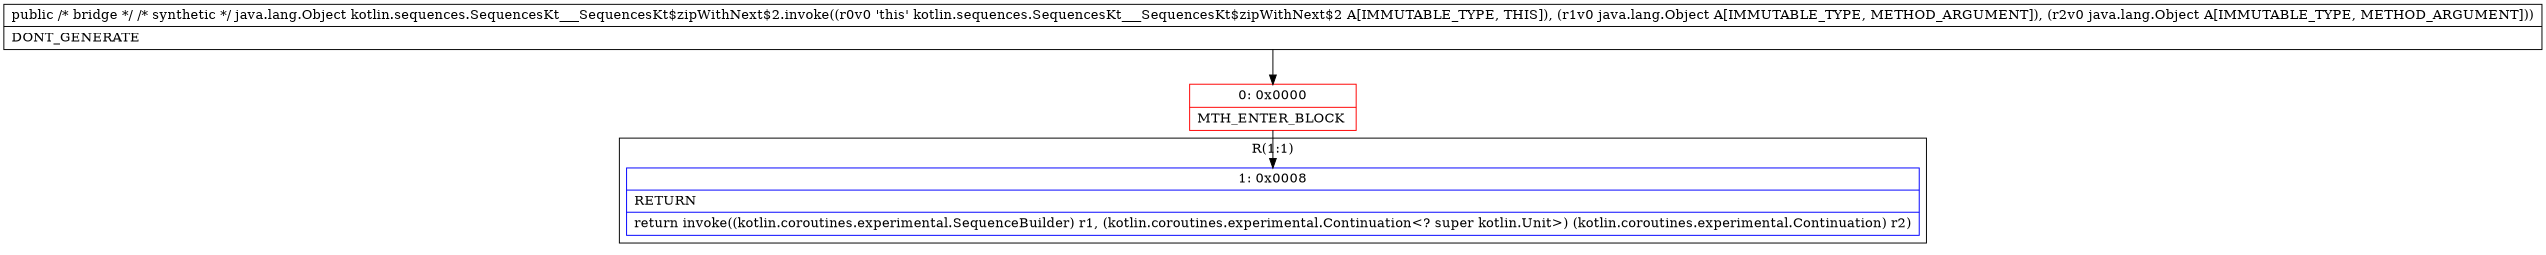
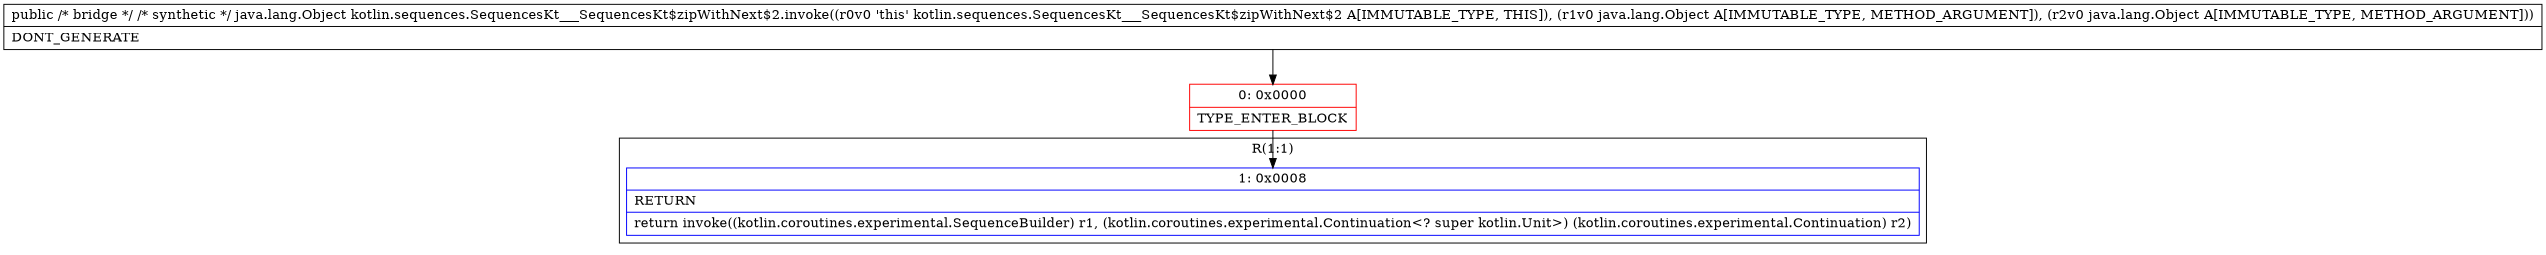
(1271, 118) -> (1273, 118)
